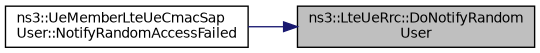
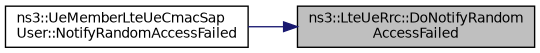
(416, 27) -> (416, 27)
